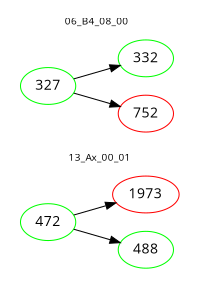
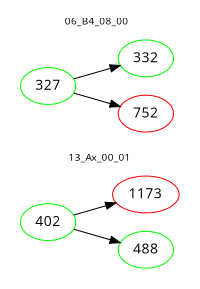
(146, 194) -> (146, 194)
(48, 222) -> (48, 222)
